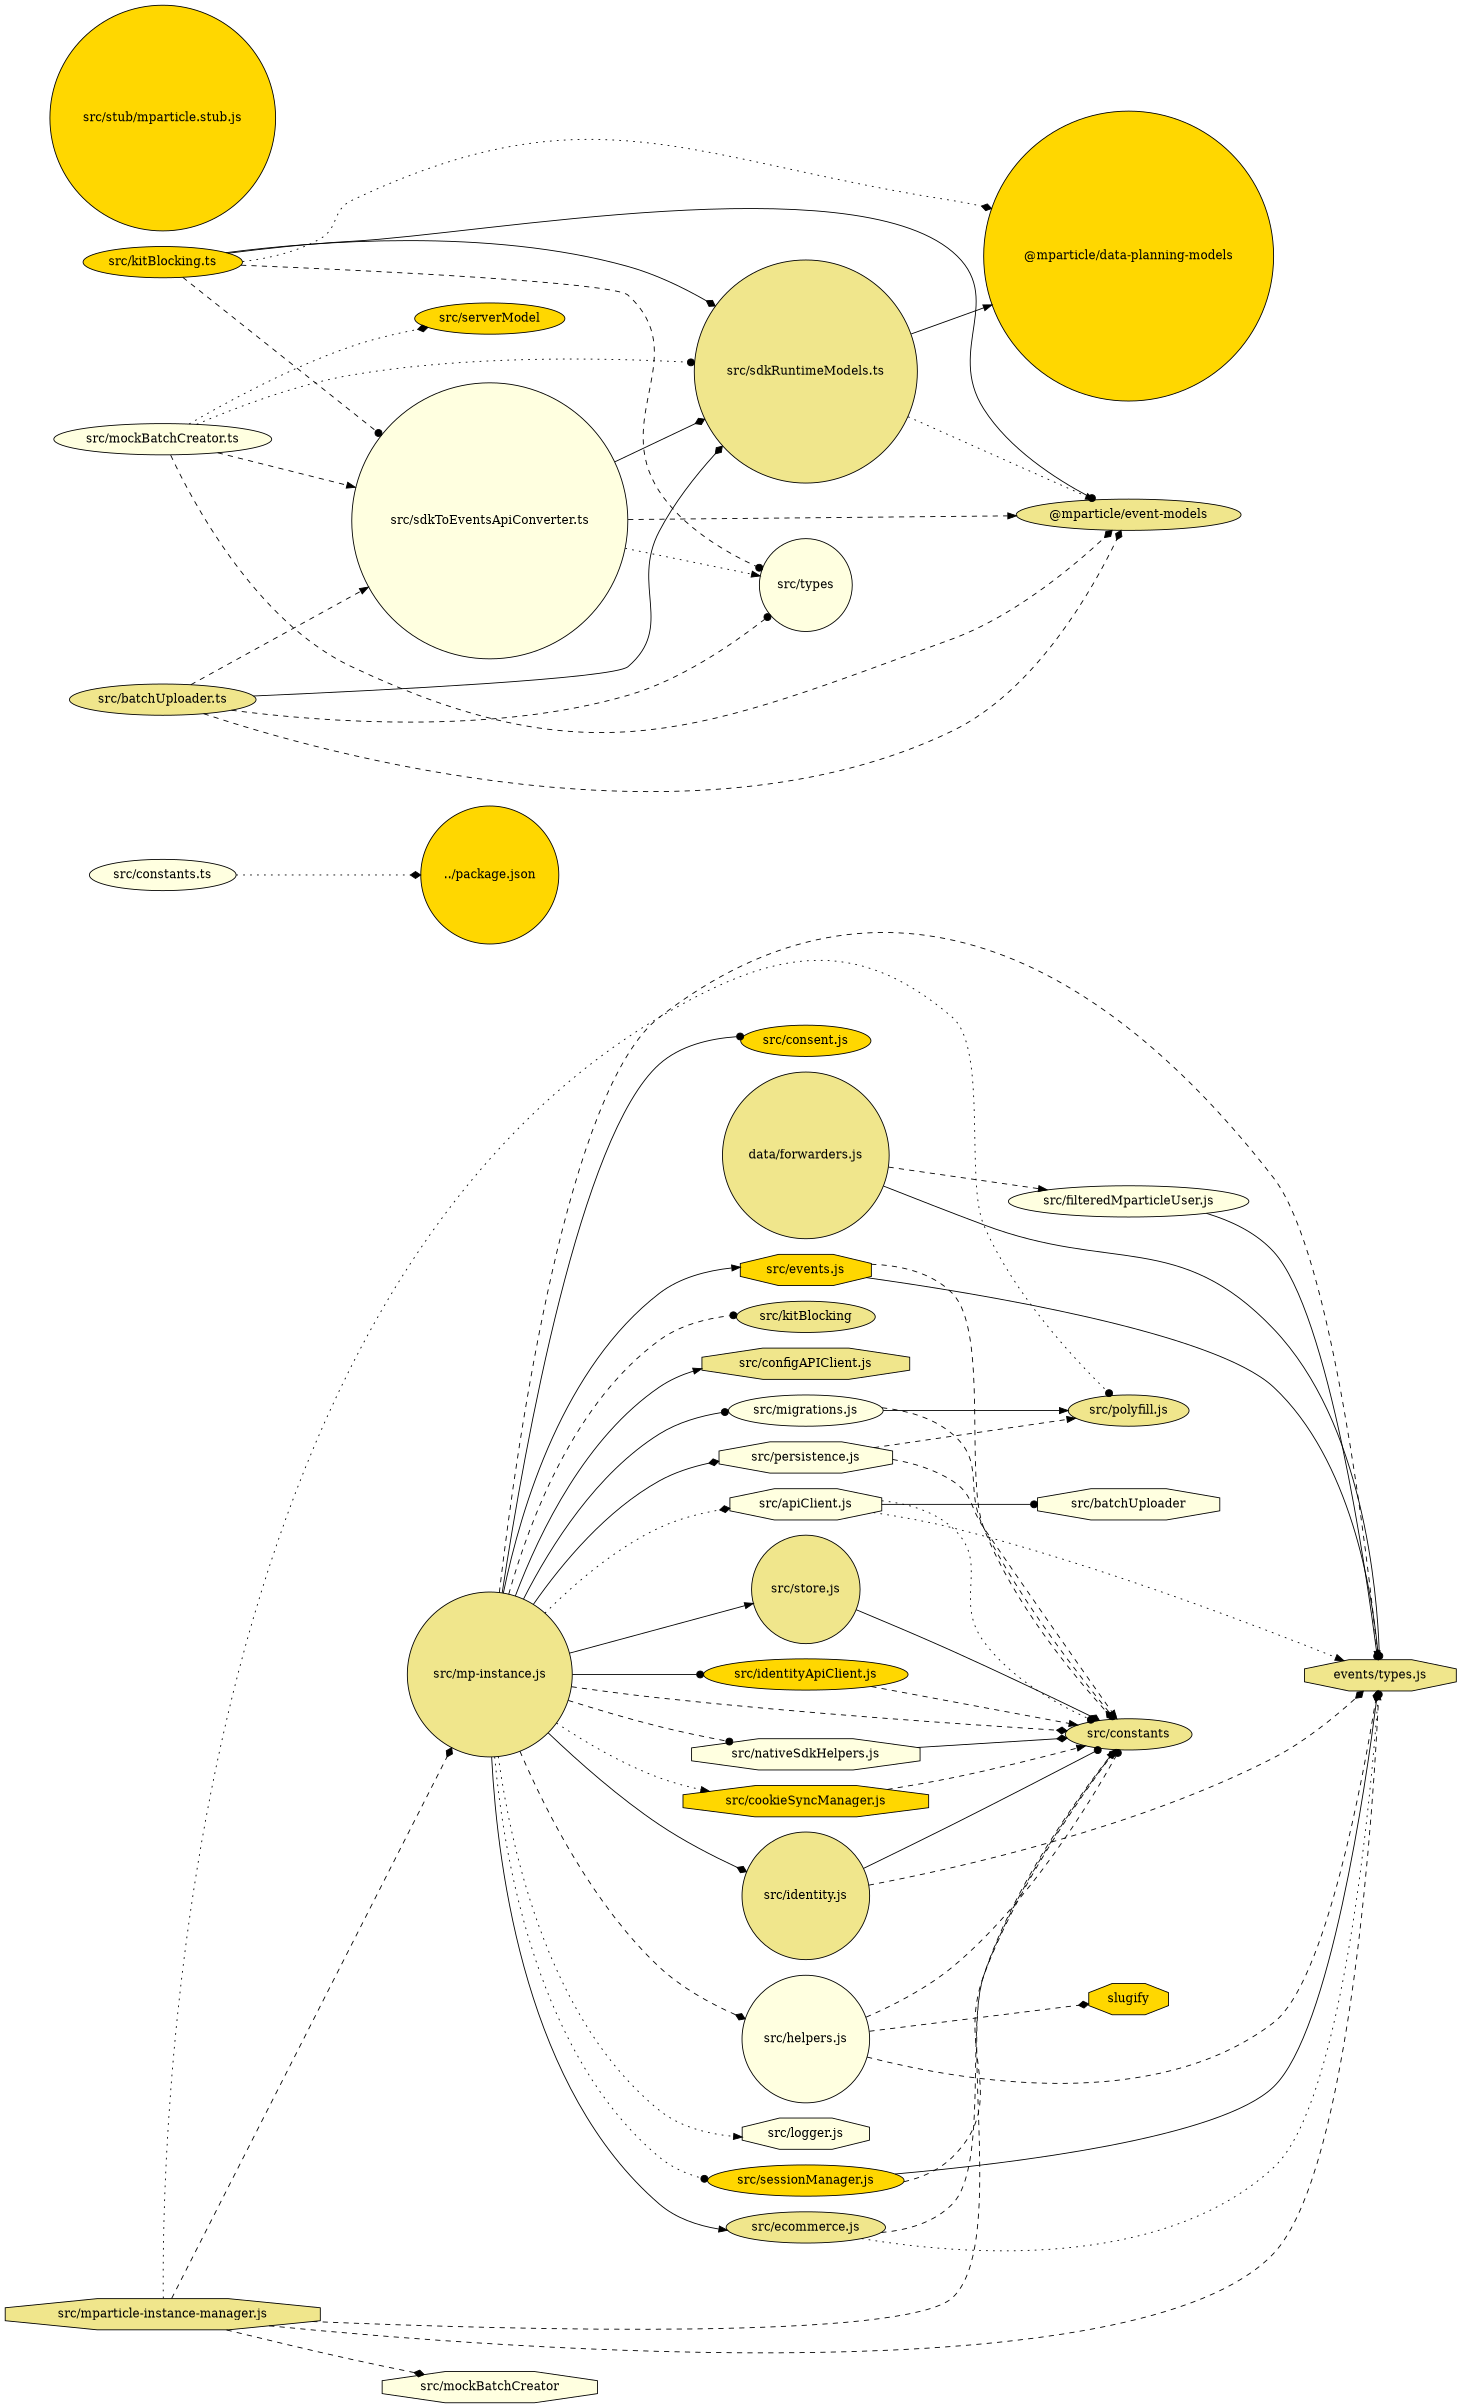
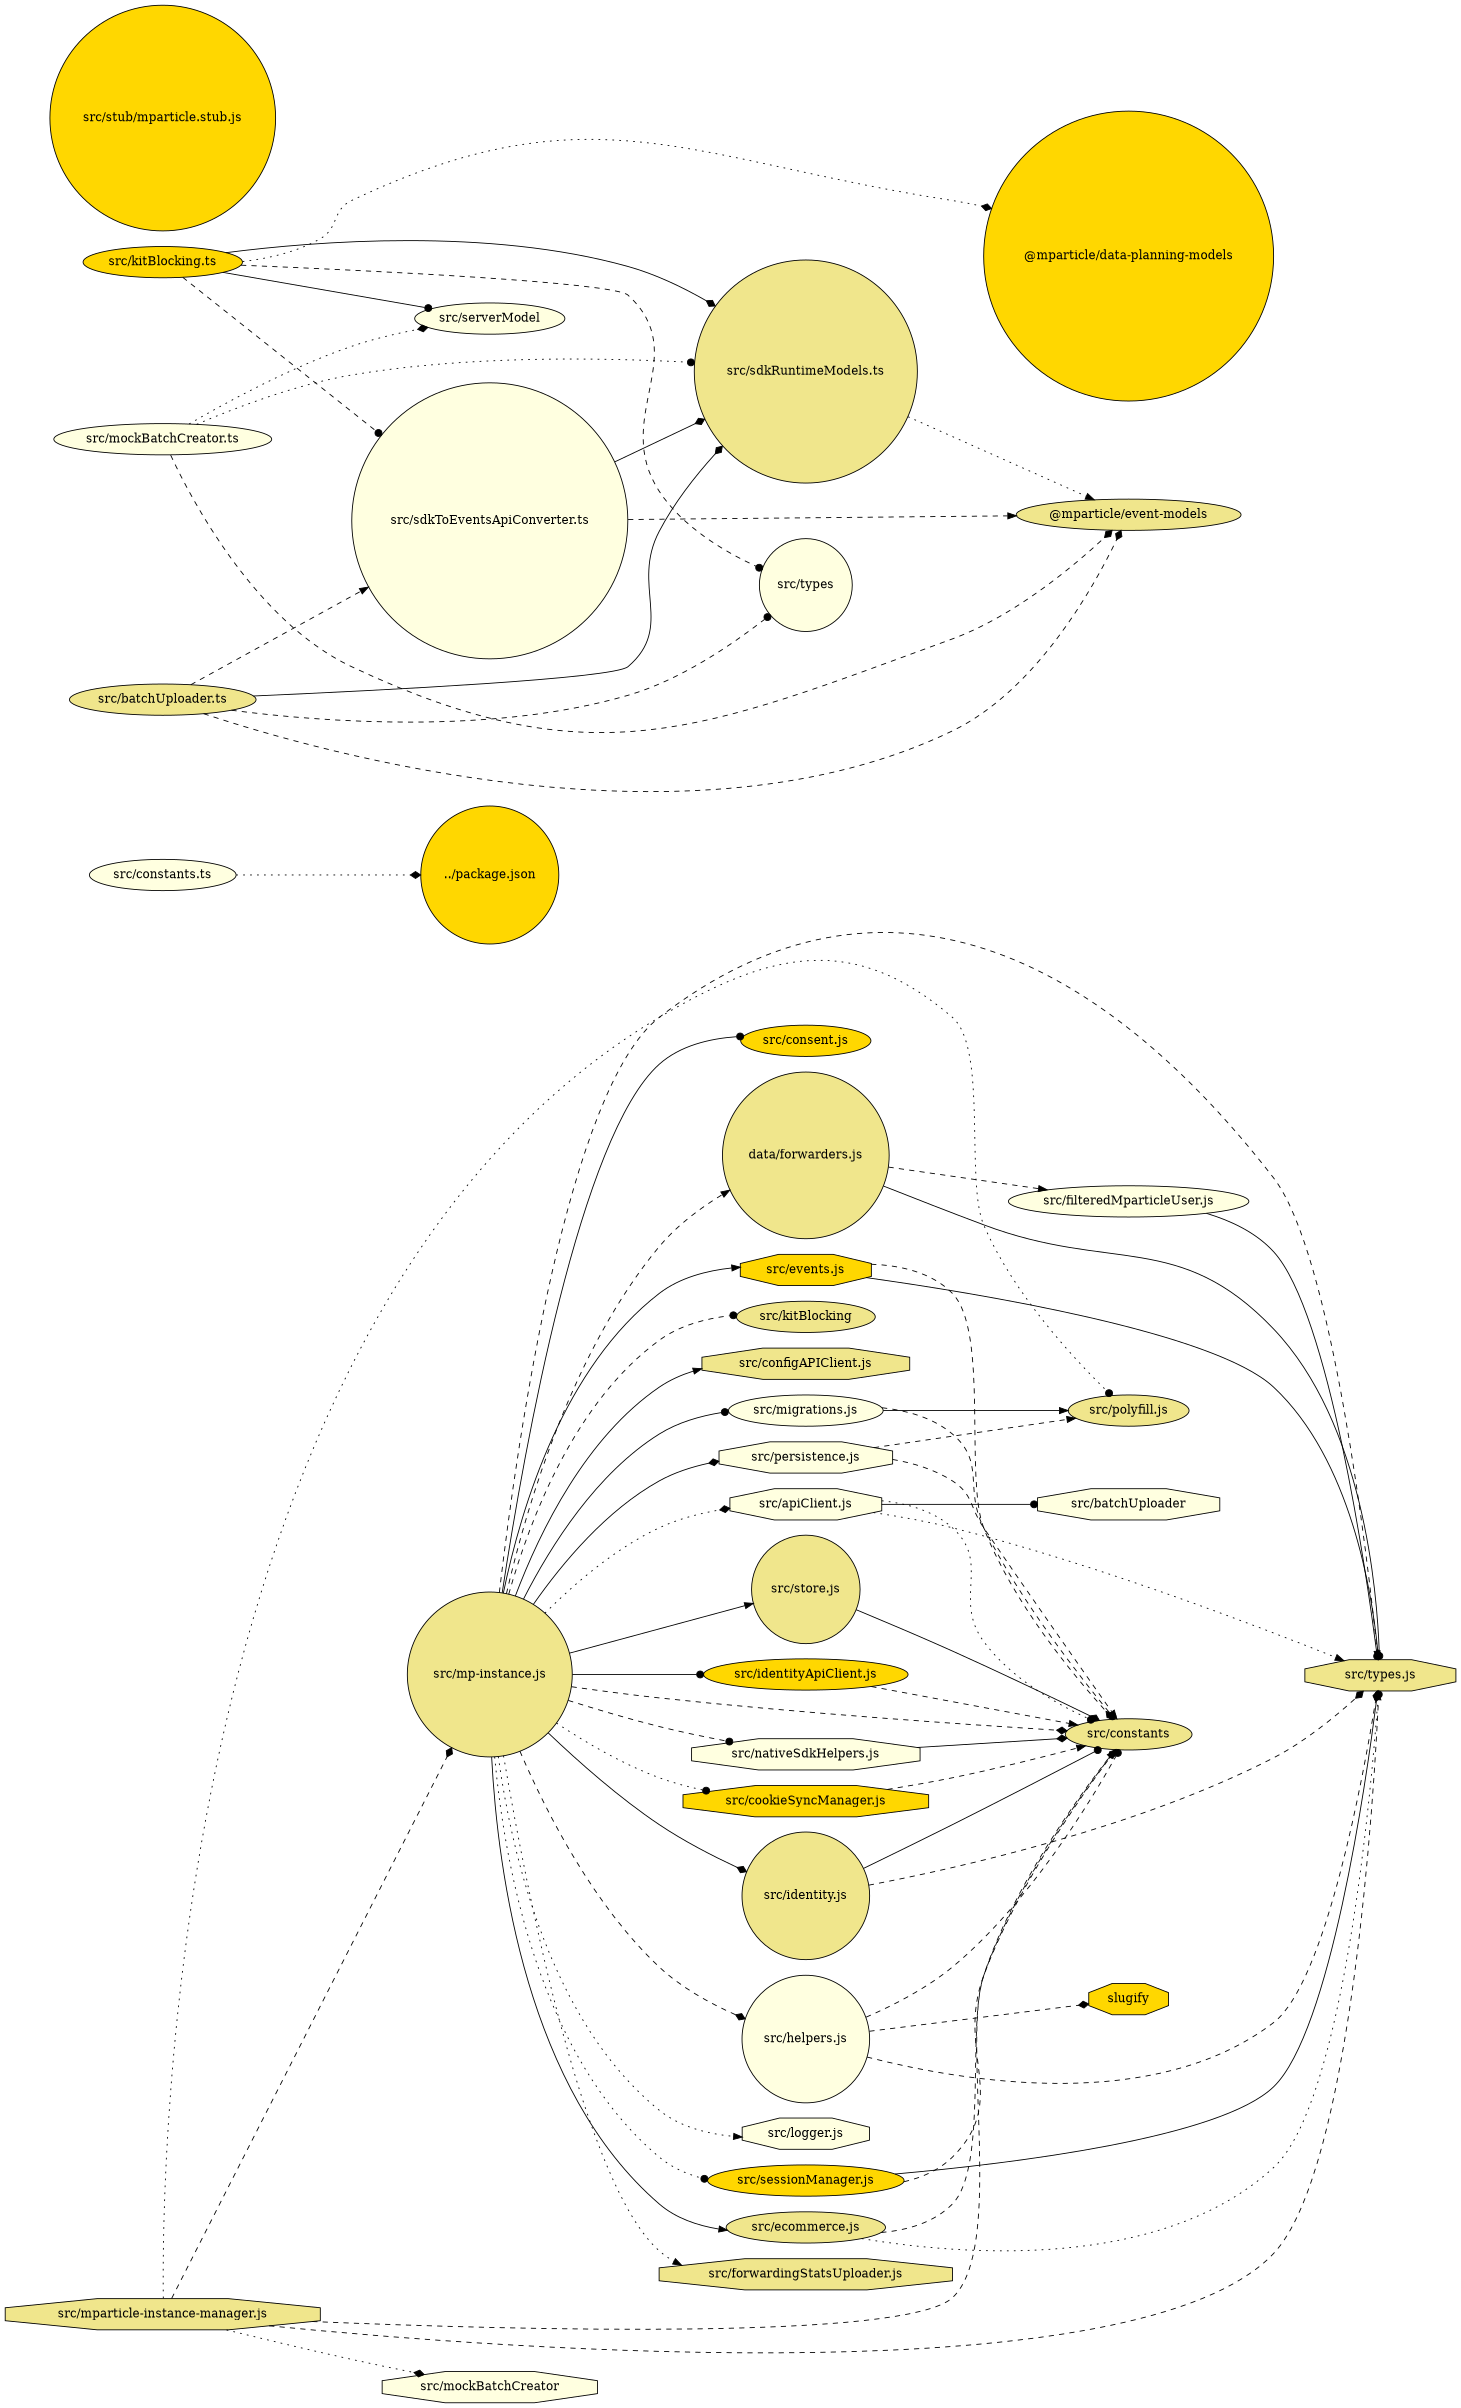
(746, 209) -> (324, 290)
(490, 319) -> (490, 319)
(947, 321) -> none
(282, 469) -> none
(688, 561) -> none
none -> (581, 1374)
(1380, 1675) -> (1380, 1675)
(626, 1764) -> (626, 1764)
none -> (806, 2274)
(320, 2352) -> (320, 2352)
